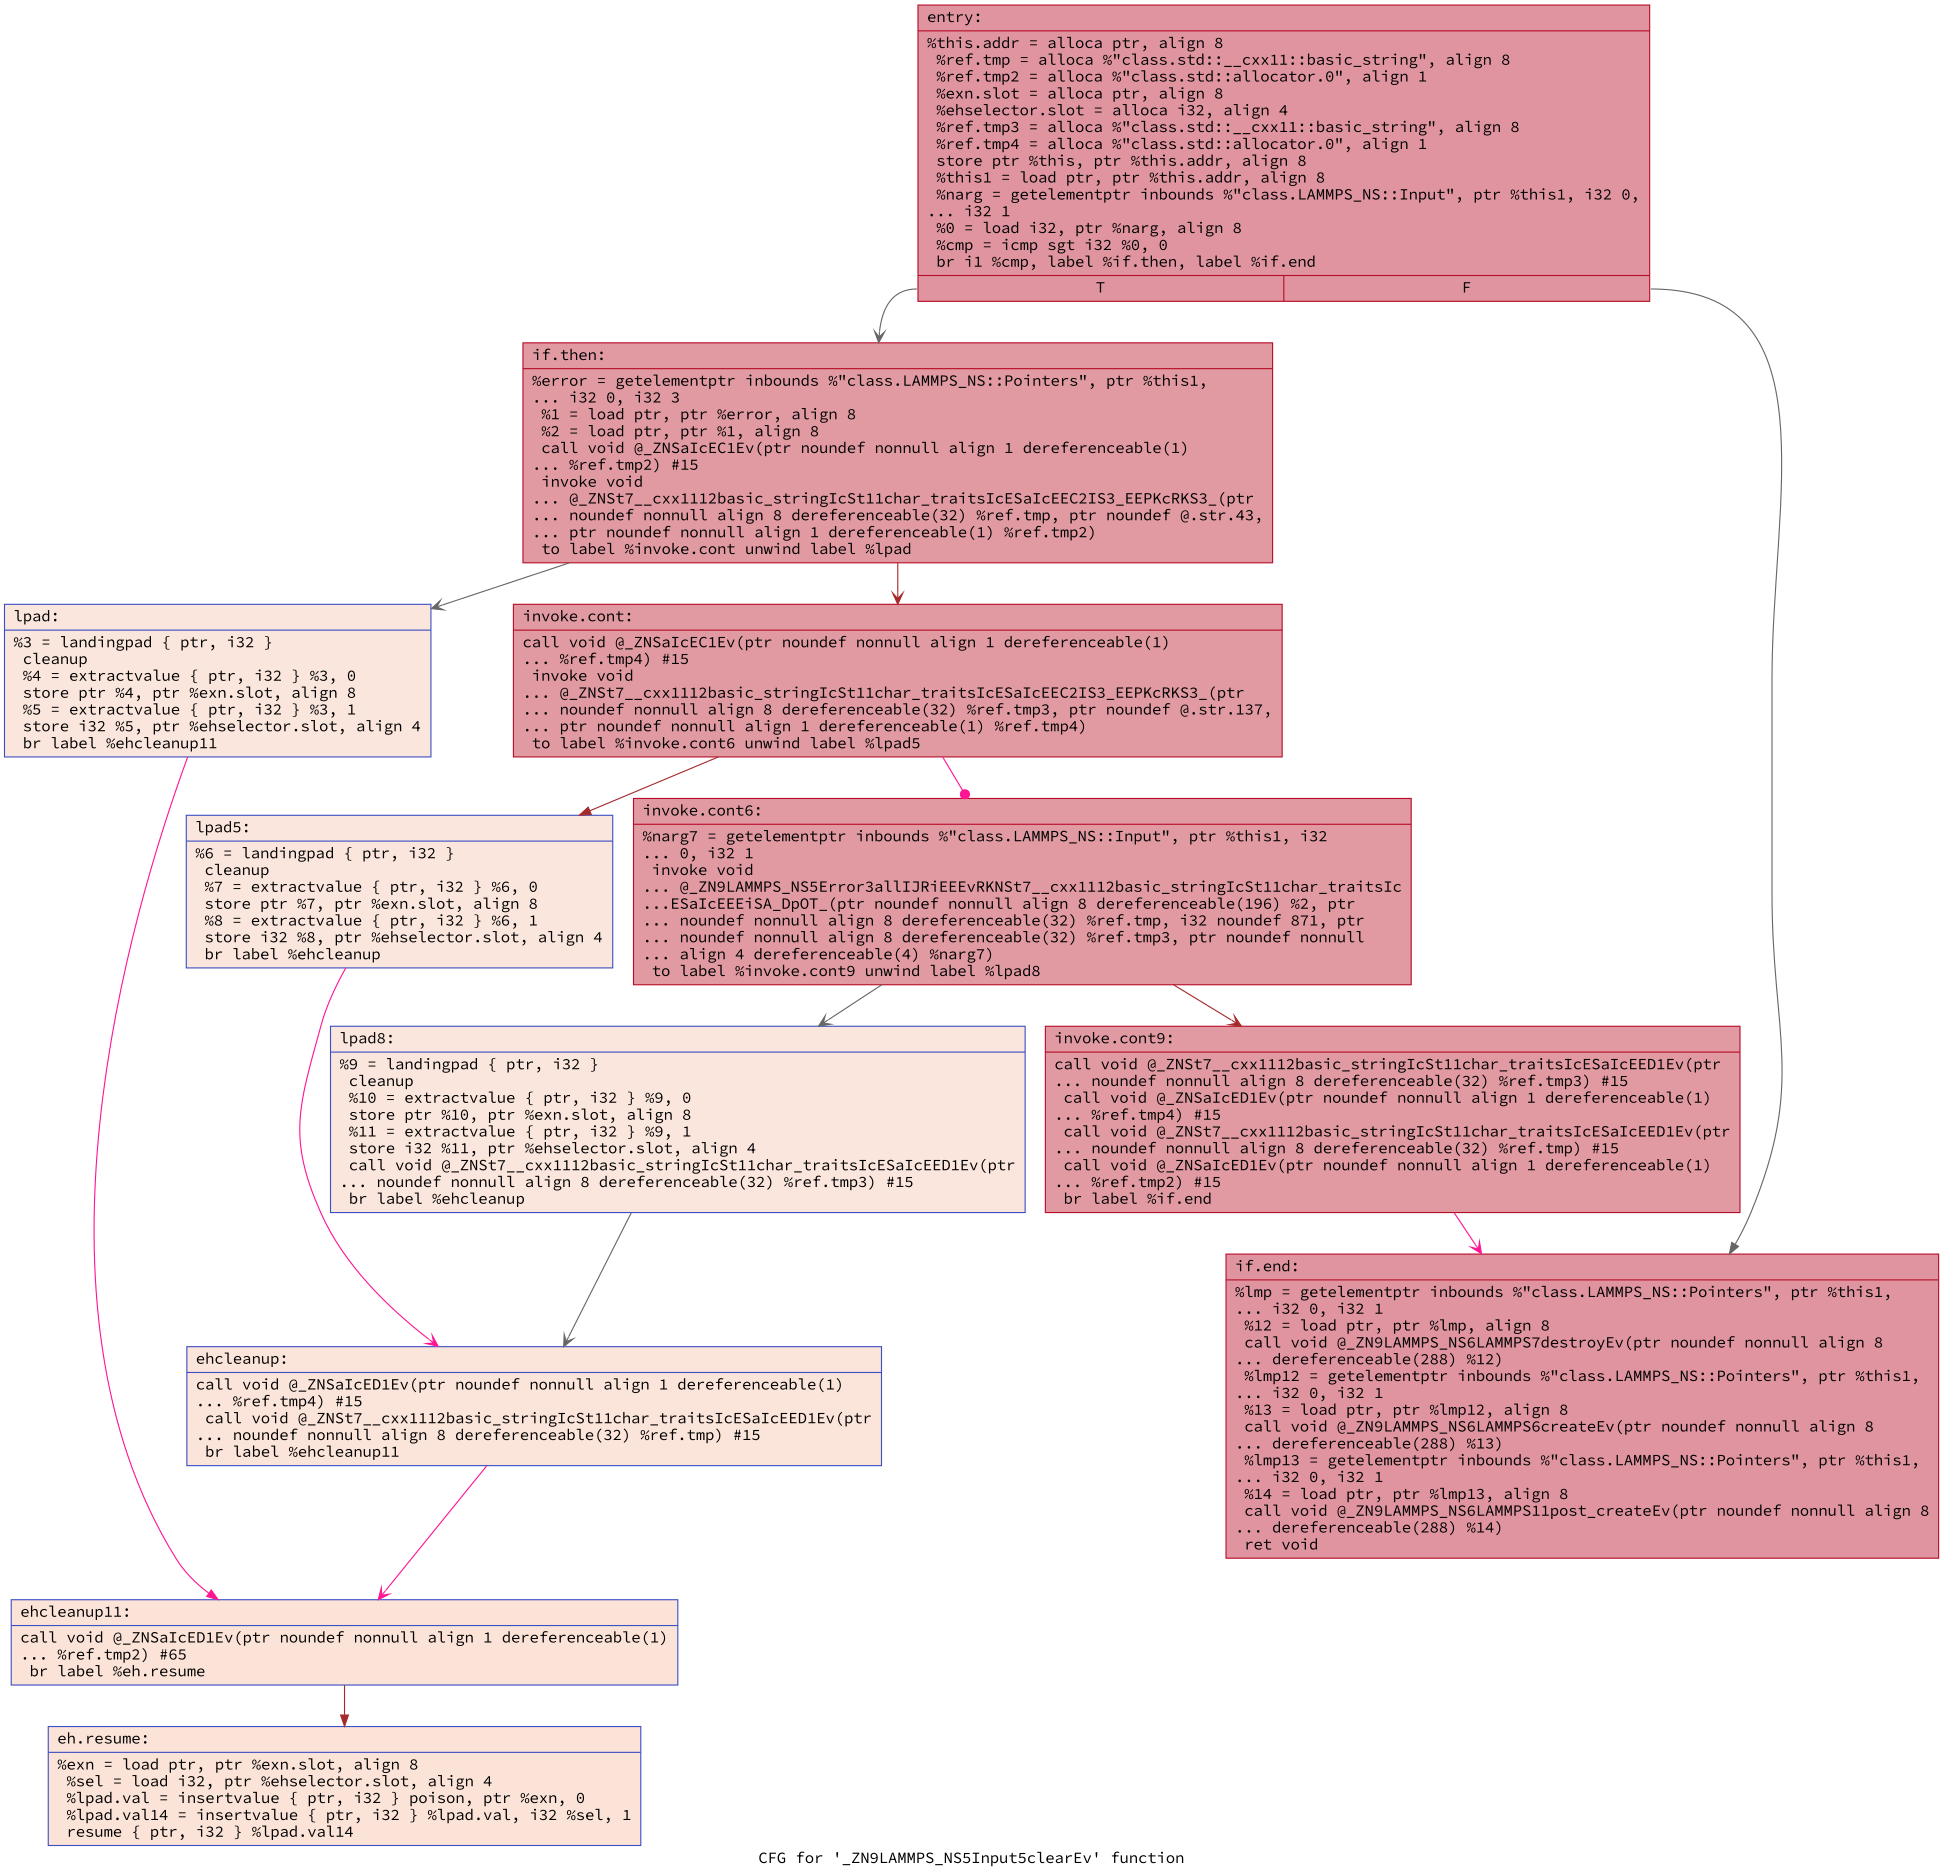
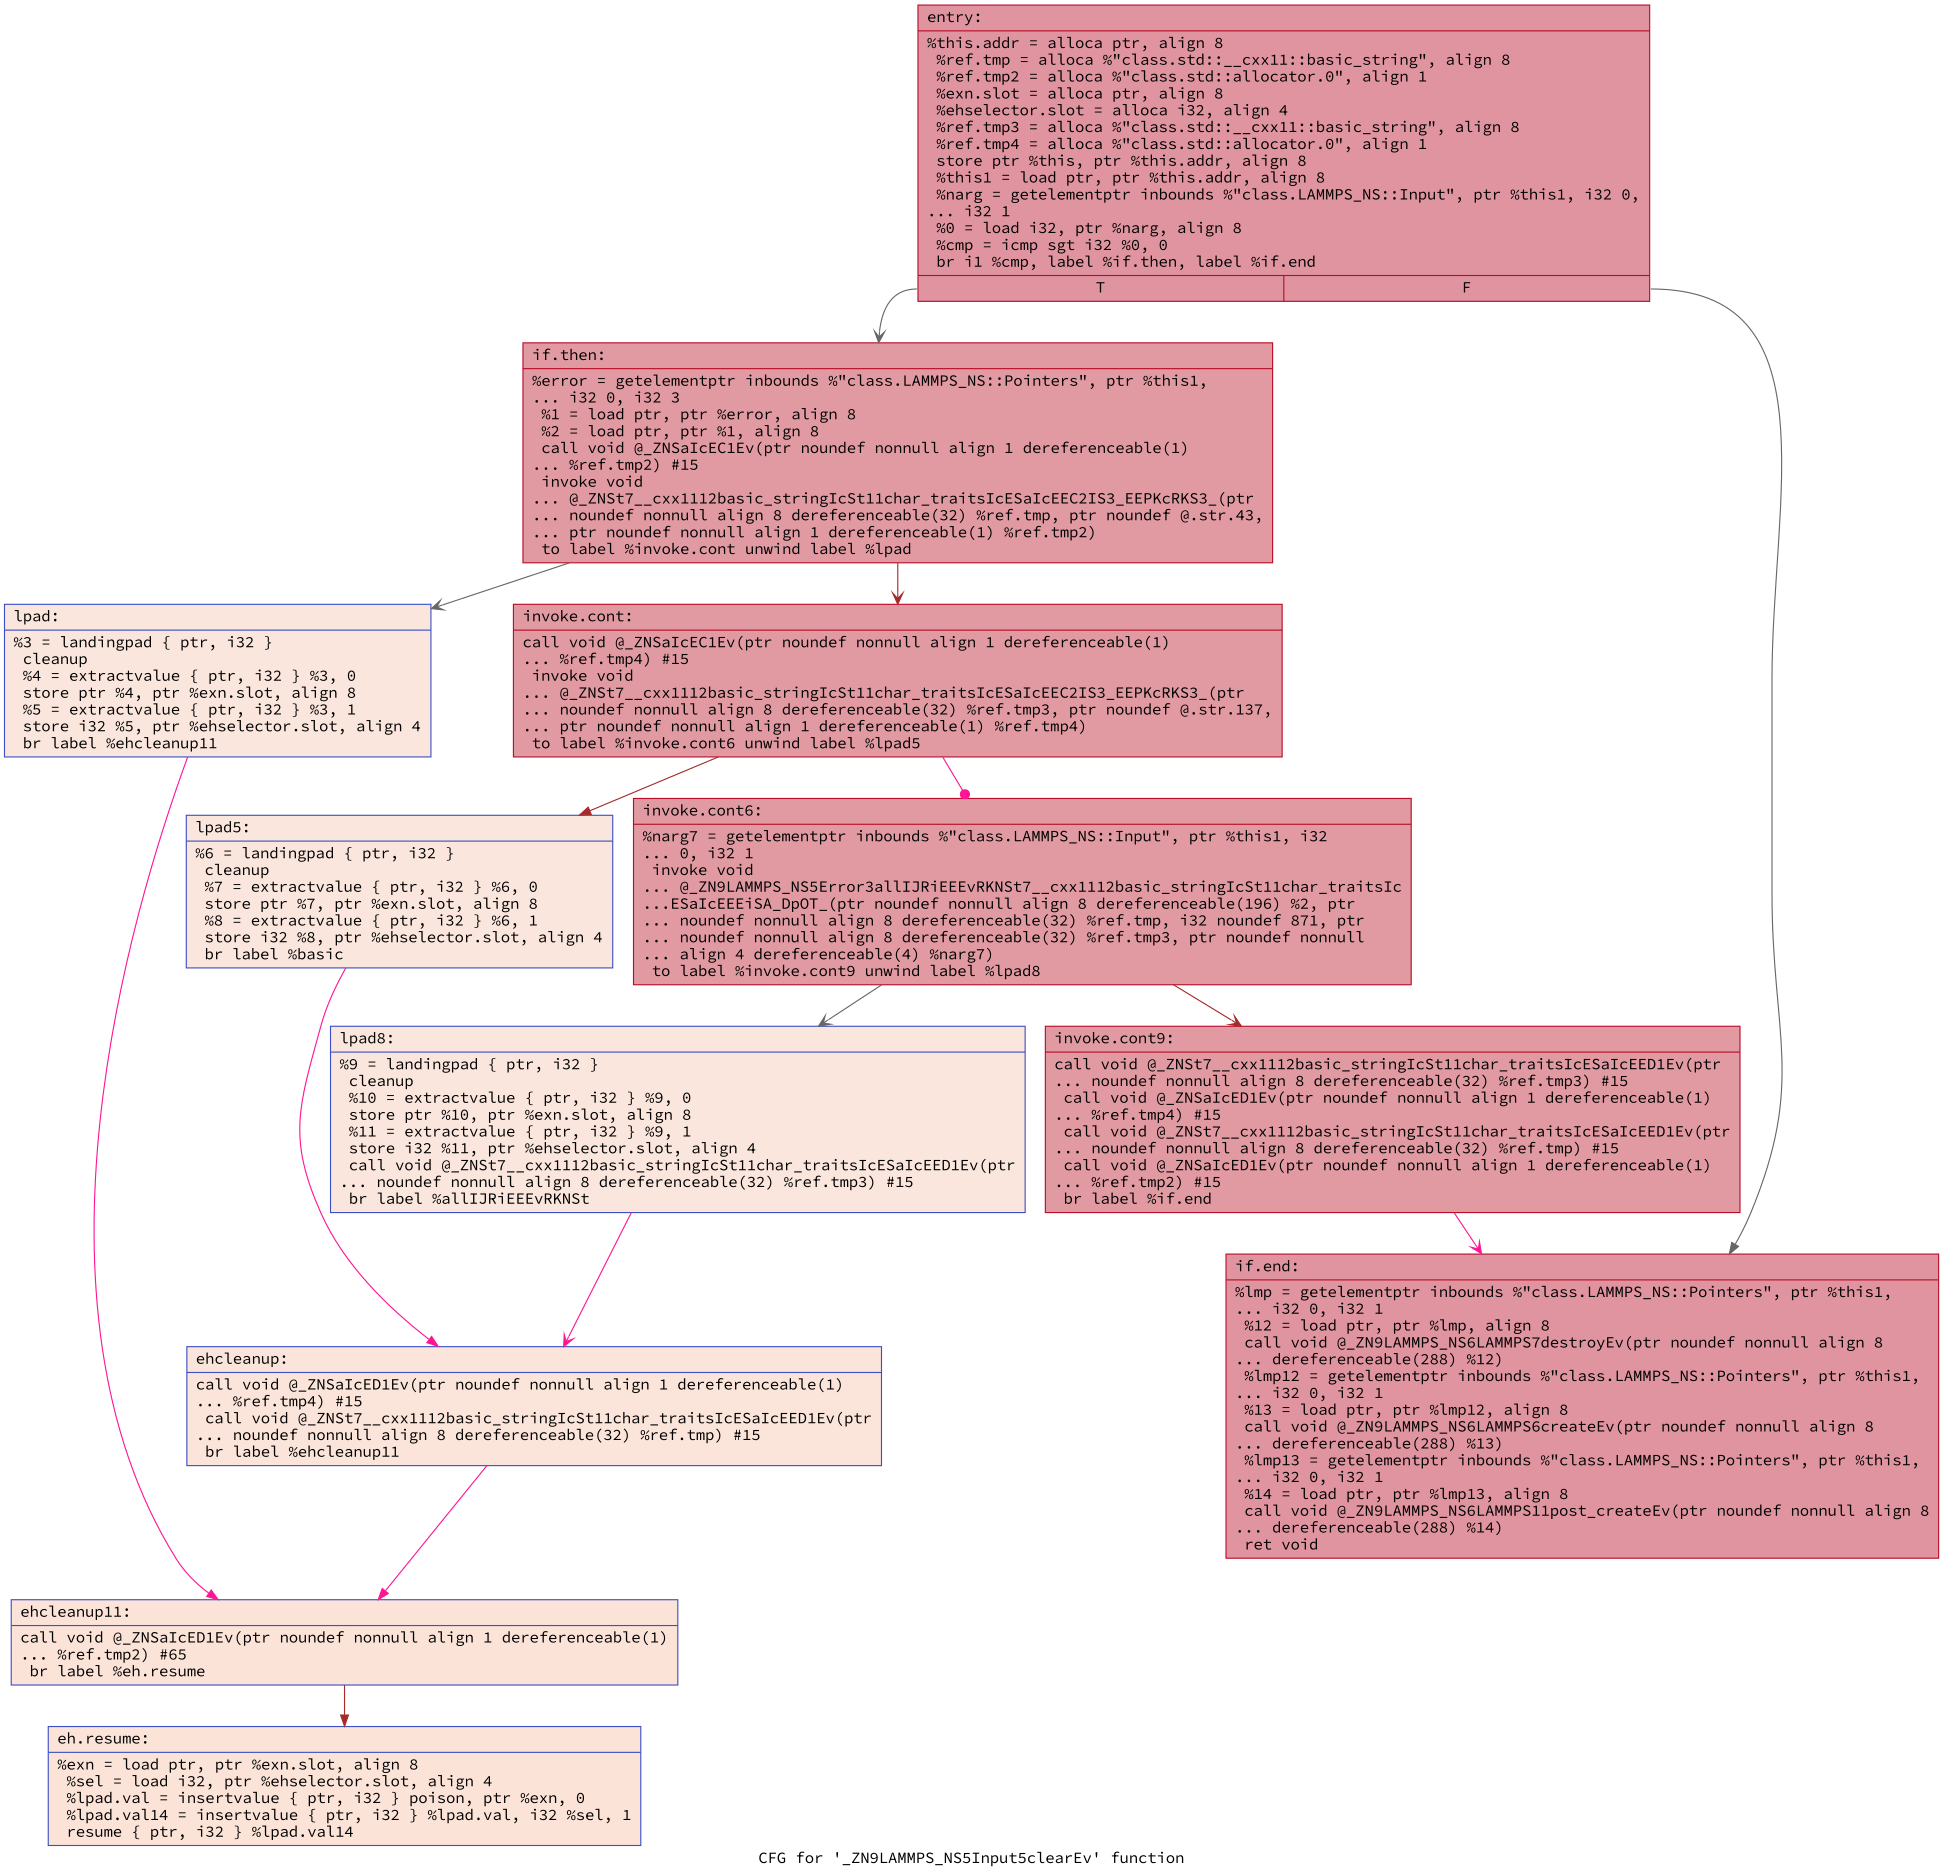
(288, 954) -> (270, 954)
(306, 1171) -> (306, 1171)
(433, 1199) -> (465, 1199)
(600, 1275) -> (600, 1275)
(436, 1528) -> (436, 1528)
